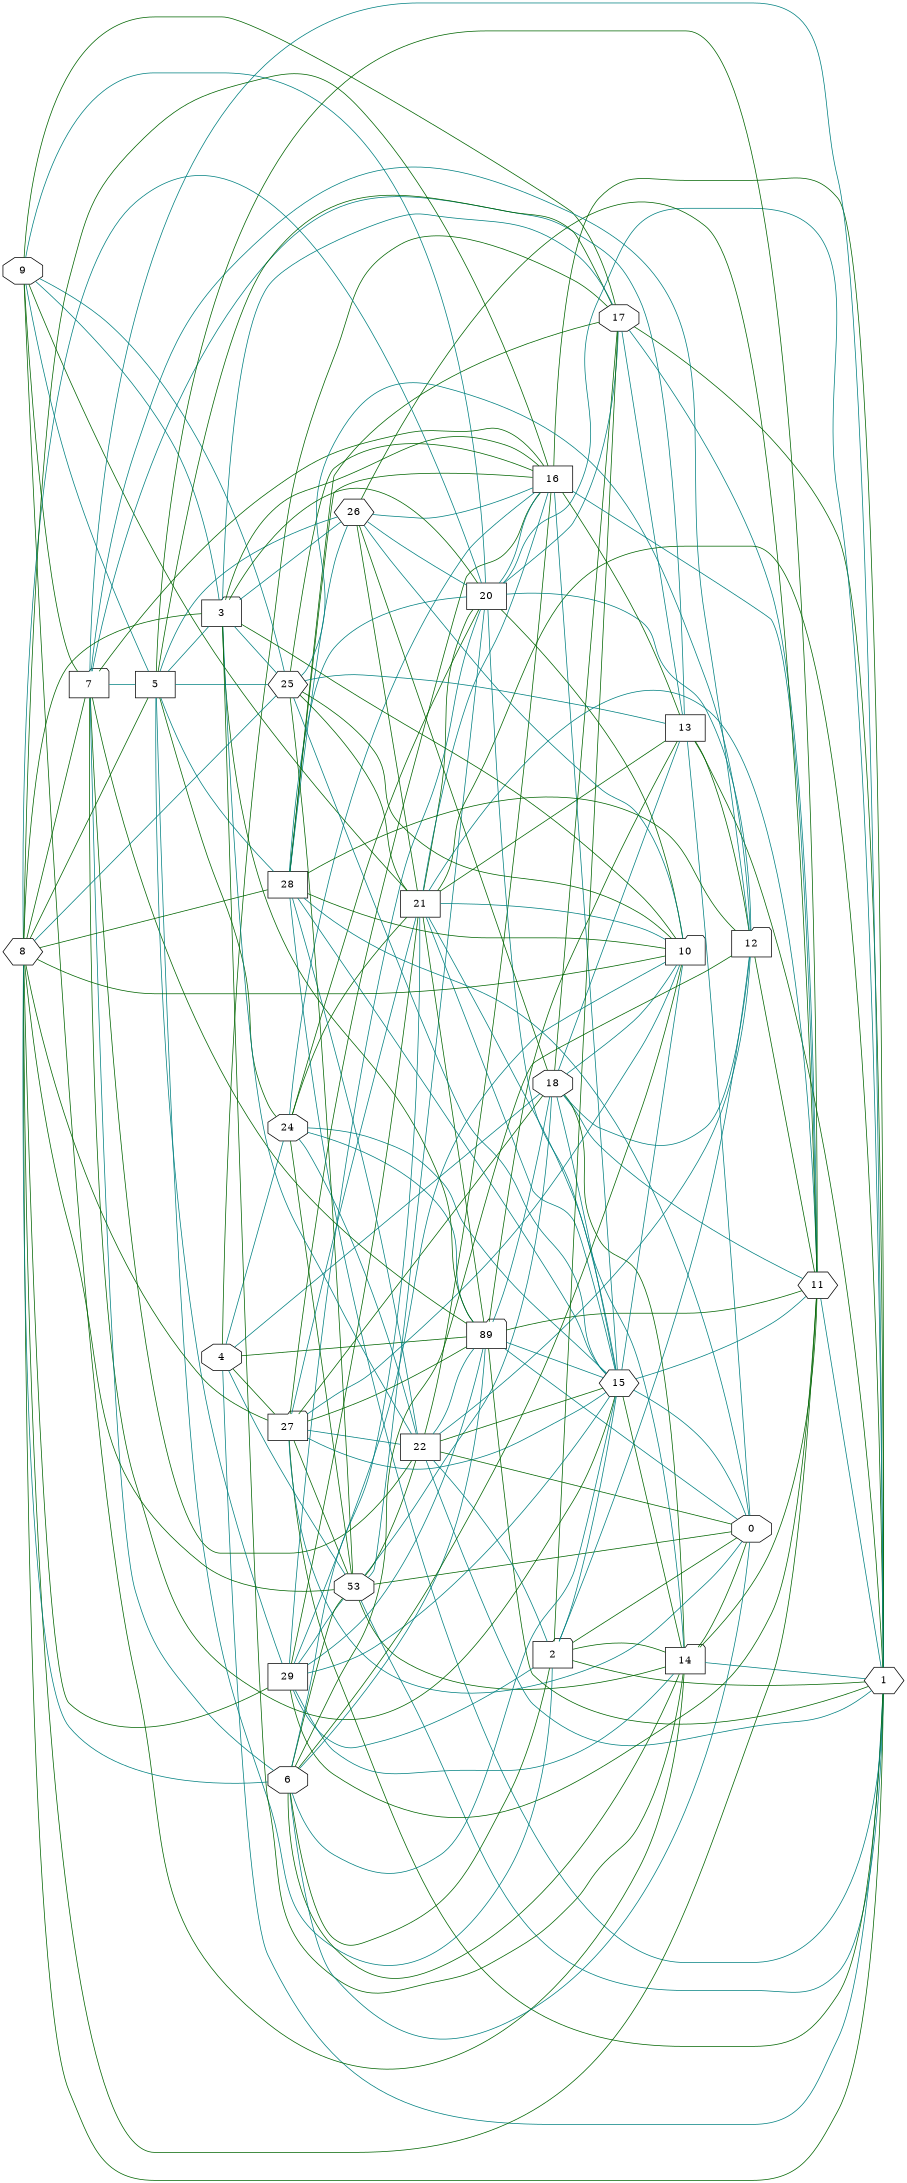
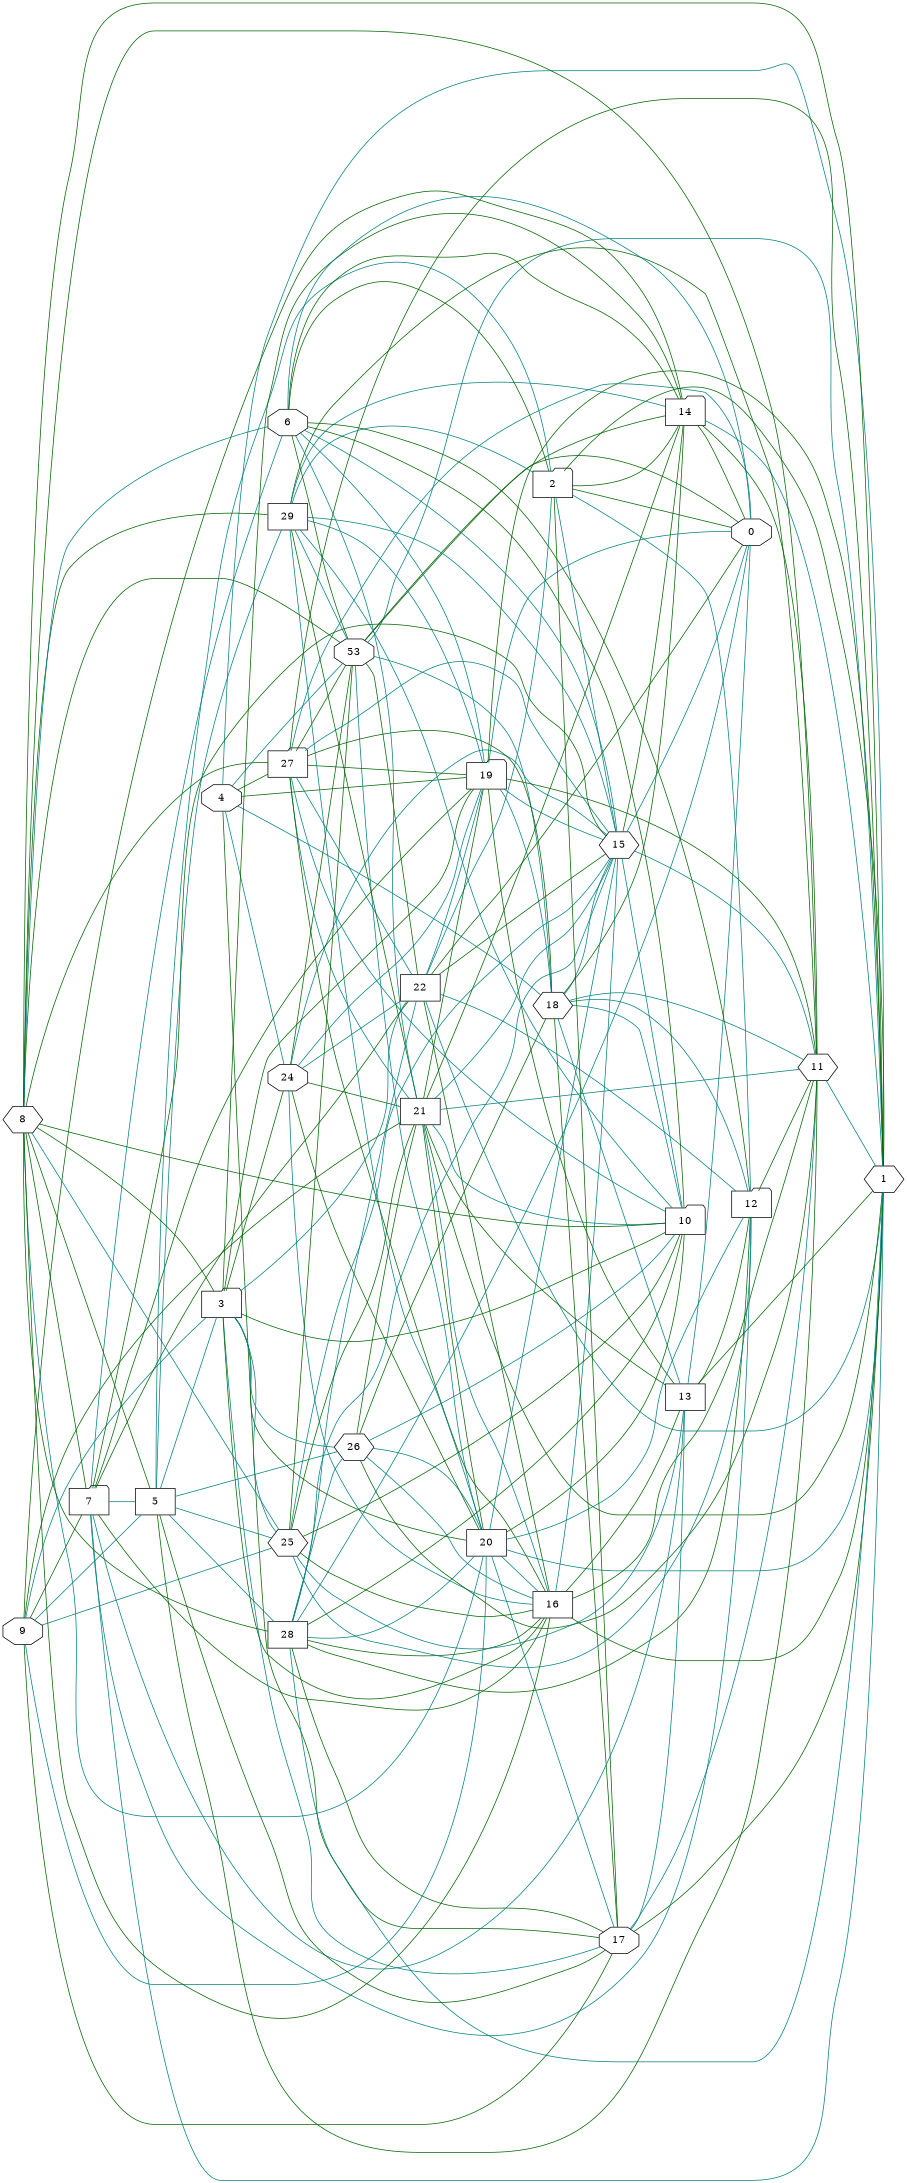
(774, 628) -> (729, 1363)
(226, 906) -> (255, 1191)
(553, 1084) -> (553, 1006)
(622, 1322) -> (553, 781)
(487, 1335) -> (487, 776)
